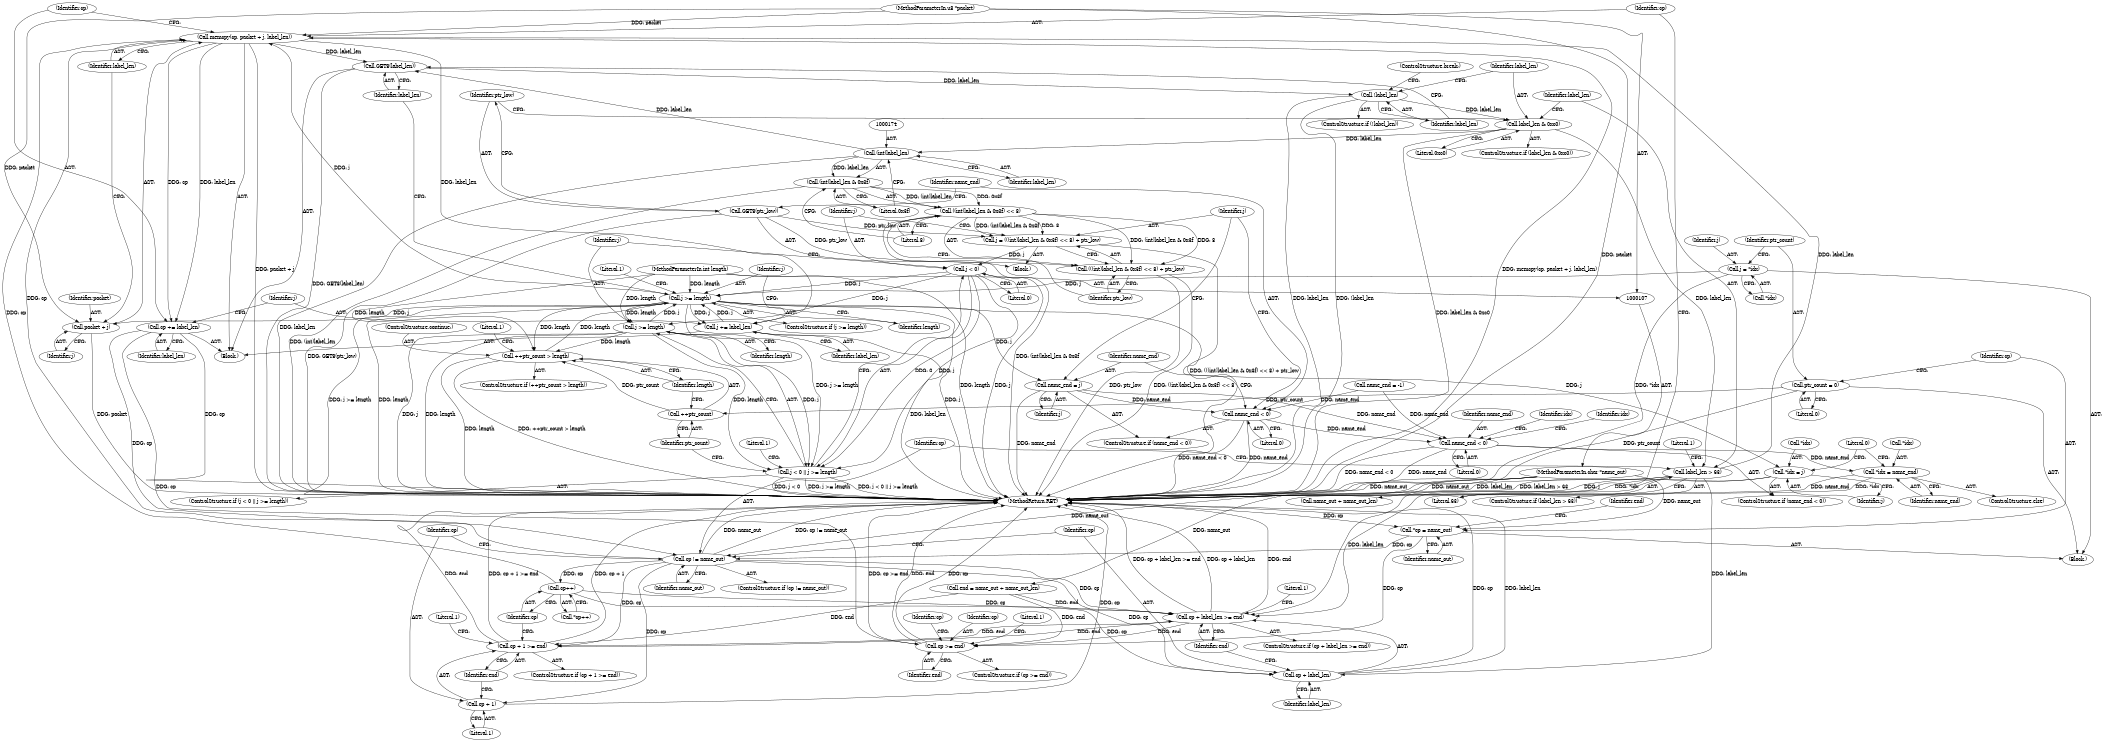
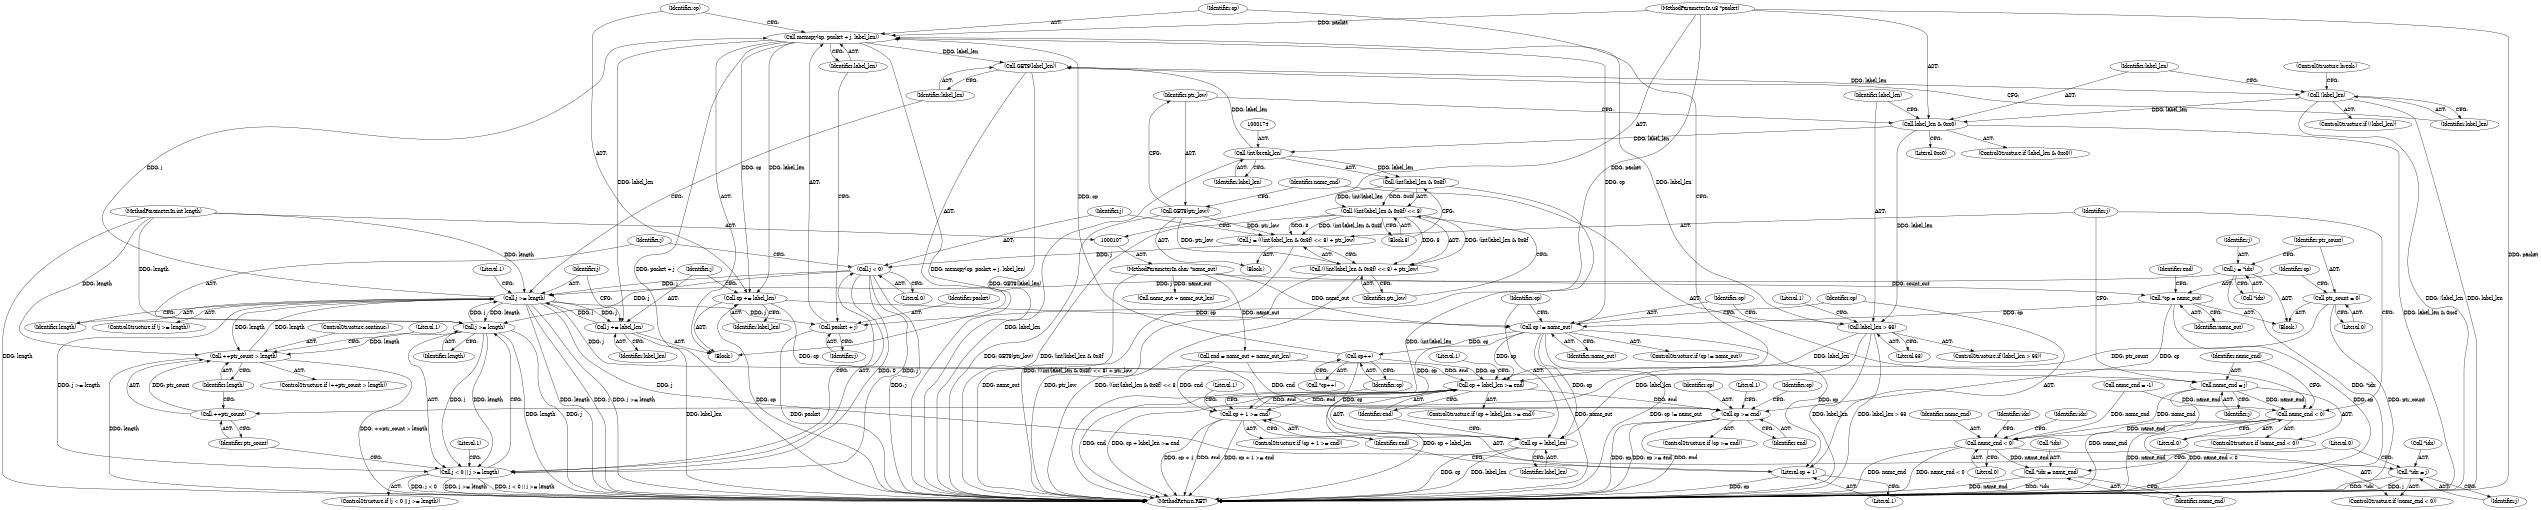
(1483, 142) -> (1881, 20)
(886, 154) -> (1258, 154)
(895, 212) -> none
(913, 241) -> (1399, 241)
(1682, 502) -> (1911, 284)
(2017, 502) -> none
(1240, 511) -> (2184, 486)
(481, 705) -> (1799, 473)
